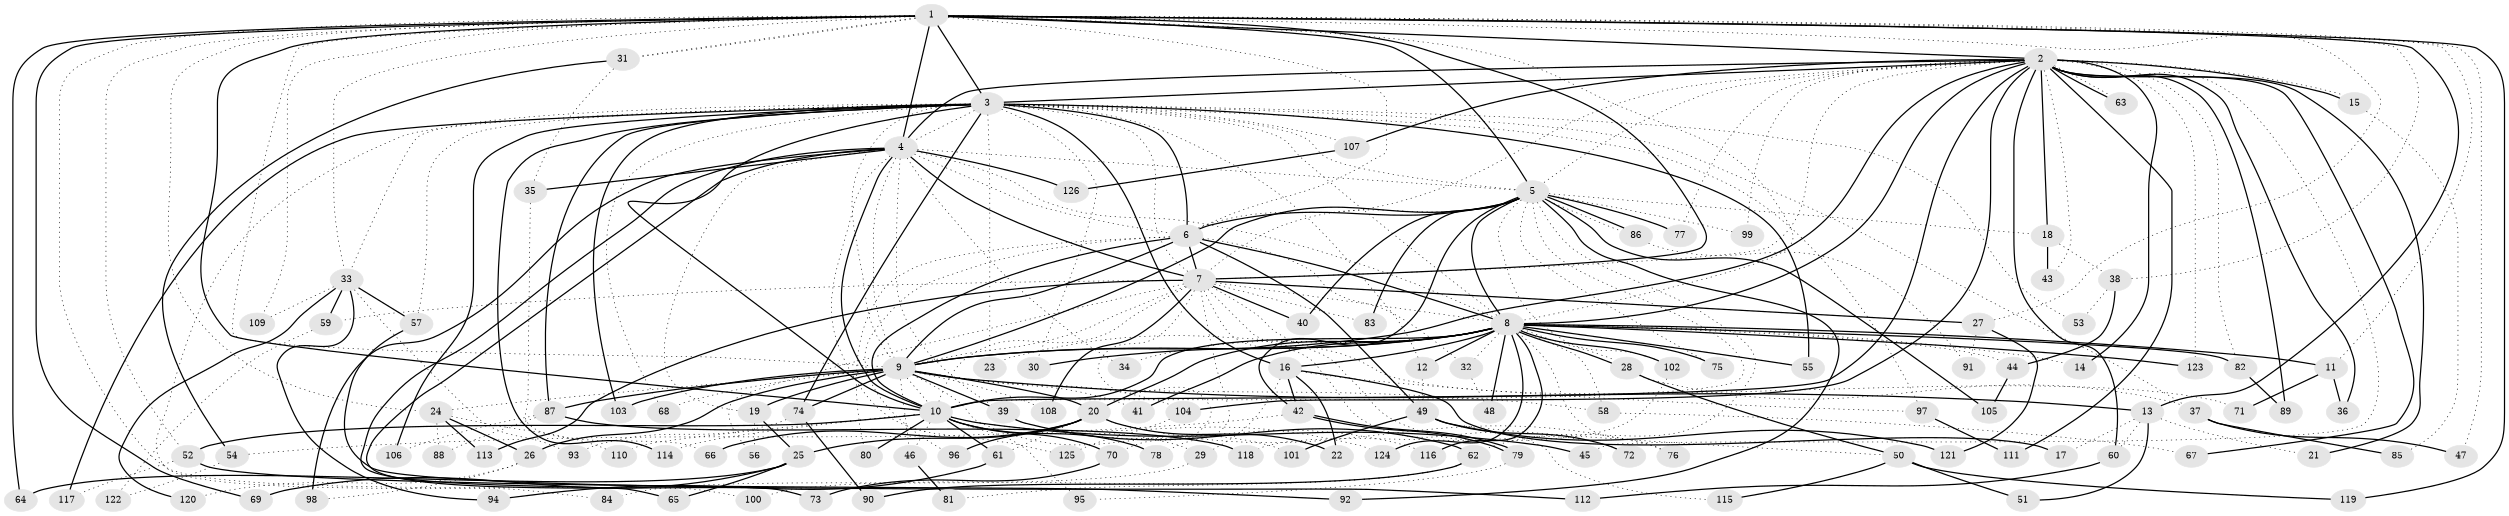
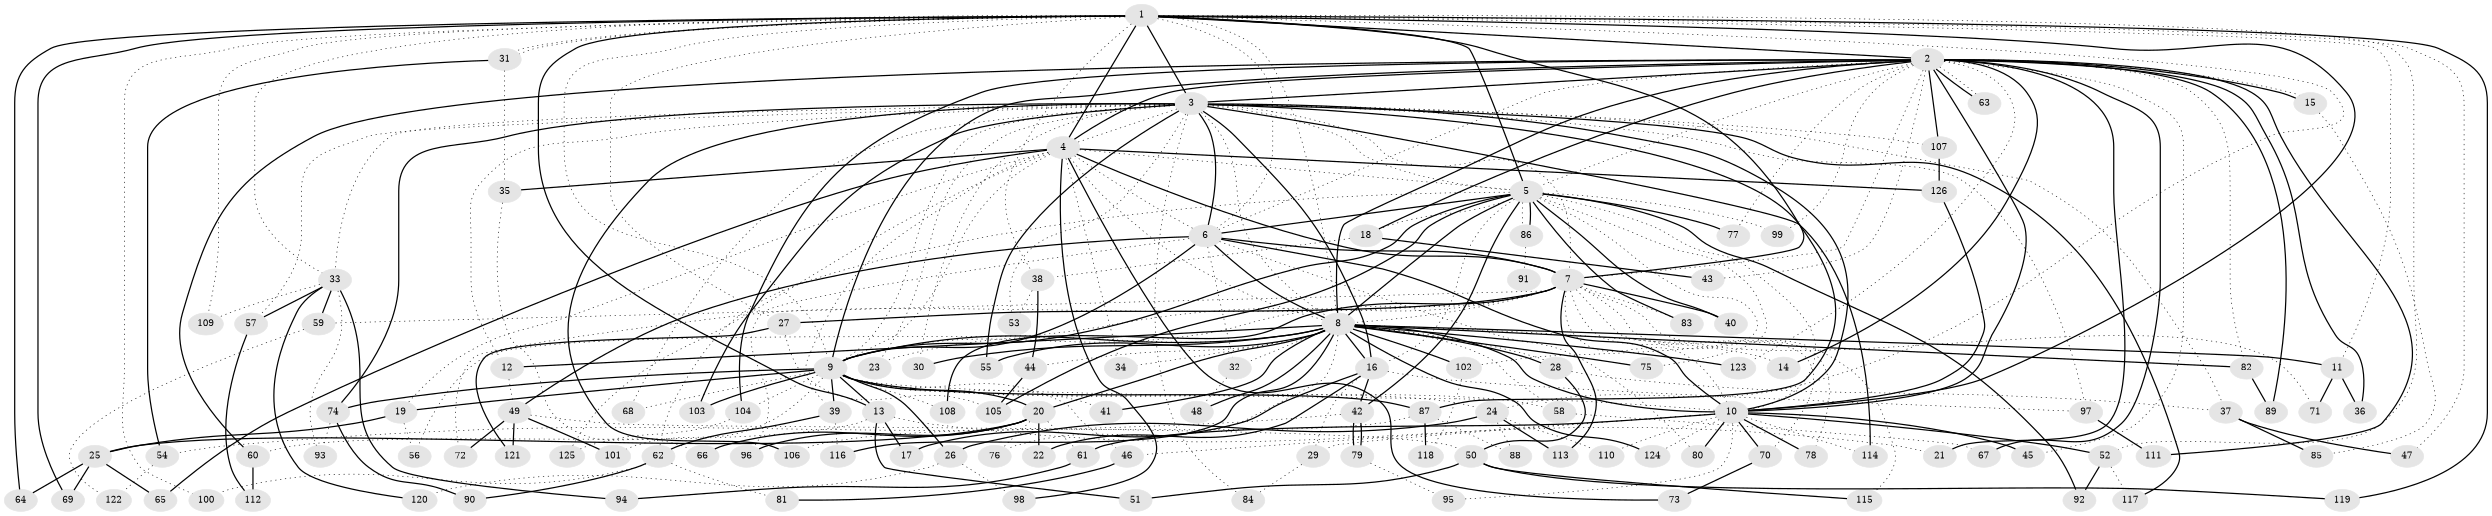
(1301, 220) -> (1456, 286)
(842, 295) -> (1944, 378)
(1974, 344) -> (873, 400)
(2104, 434) -> (893, 434)
